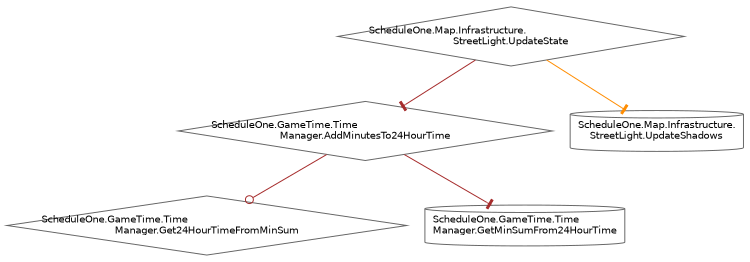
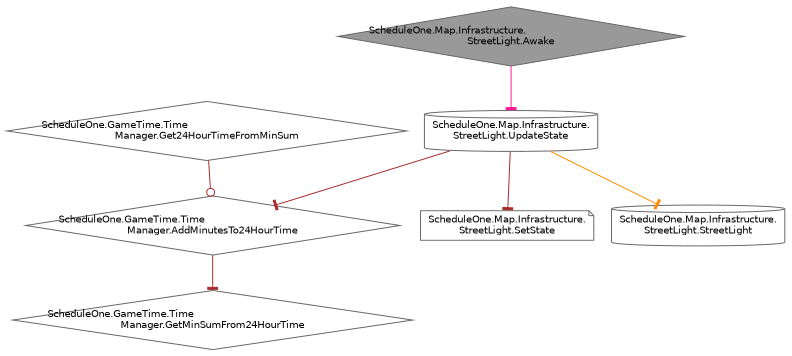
none -> (511, 36)
(511, 36) -> (511, 131)
(657, 131) -> (698, 226)
(290, 176) -> (209, 174)
none -> (507, 226)
(525, 226) -> (213, 320)
